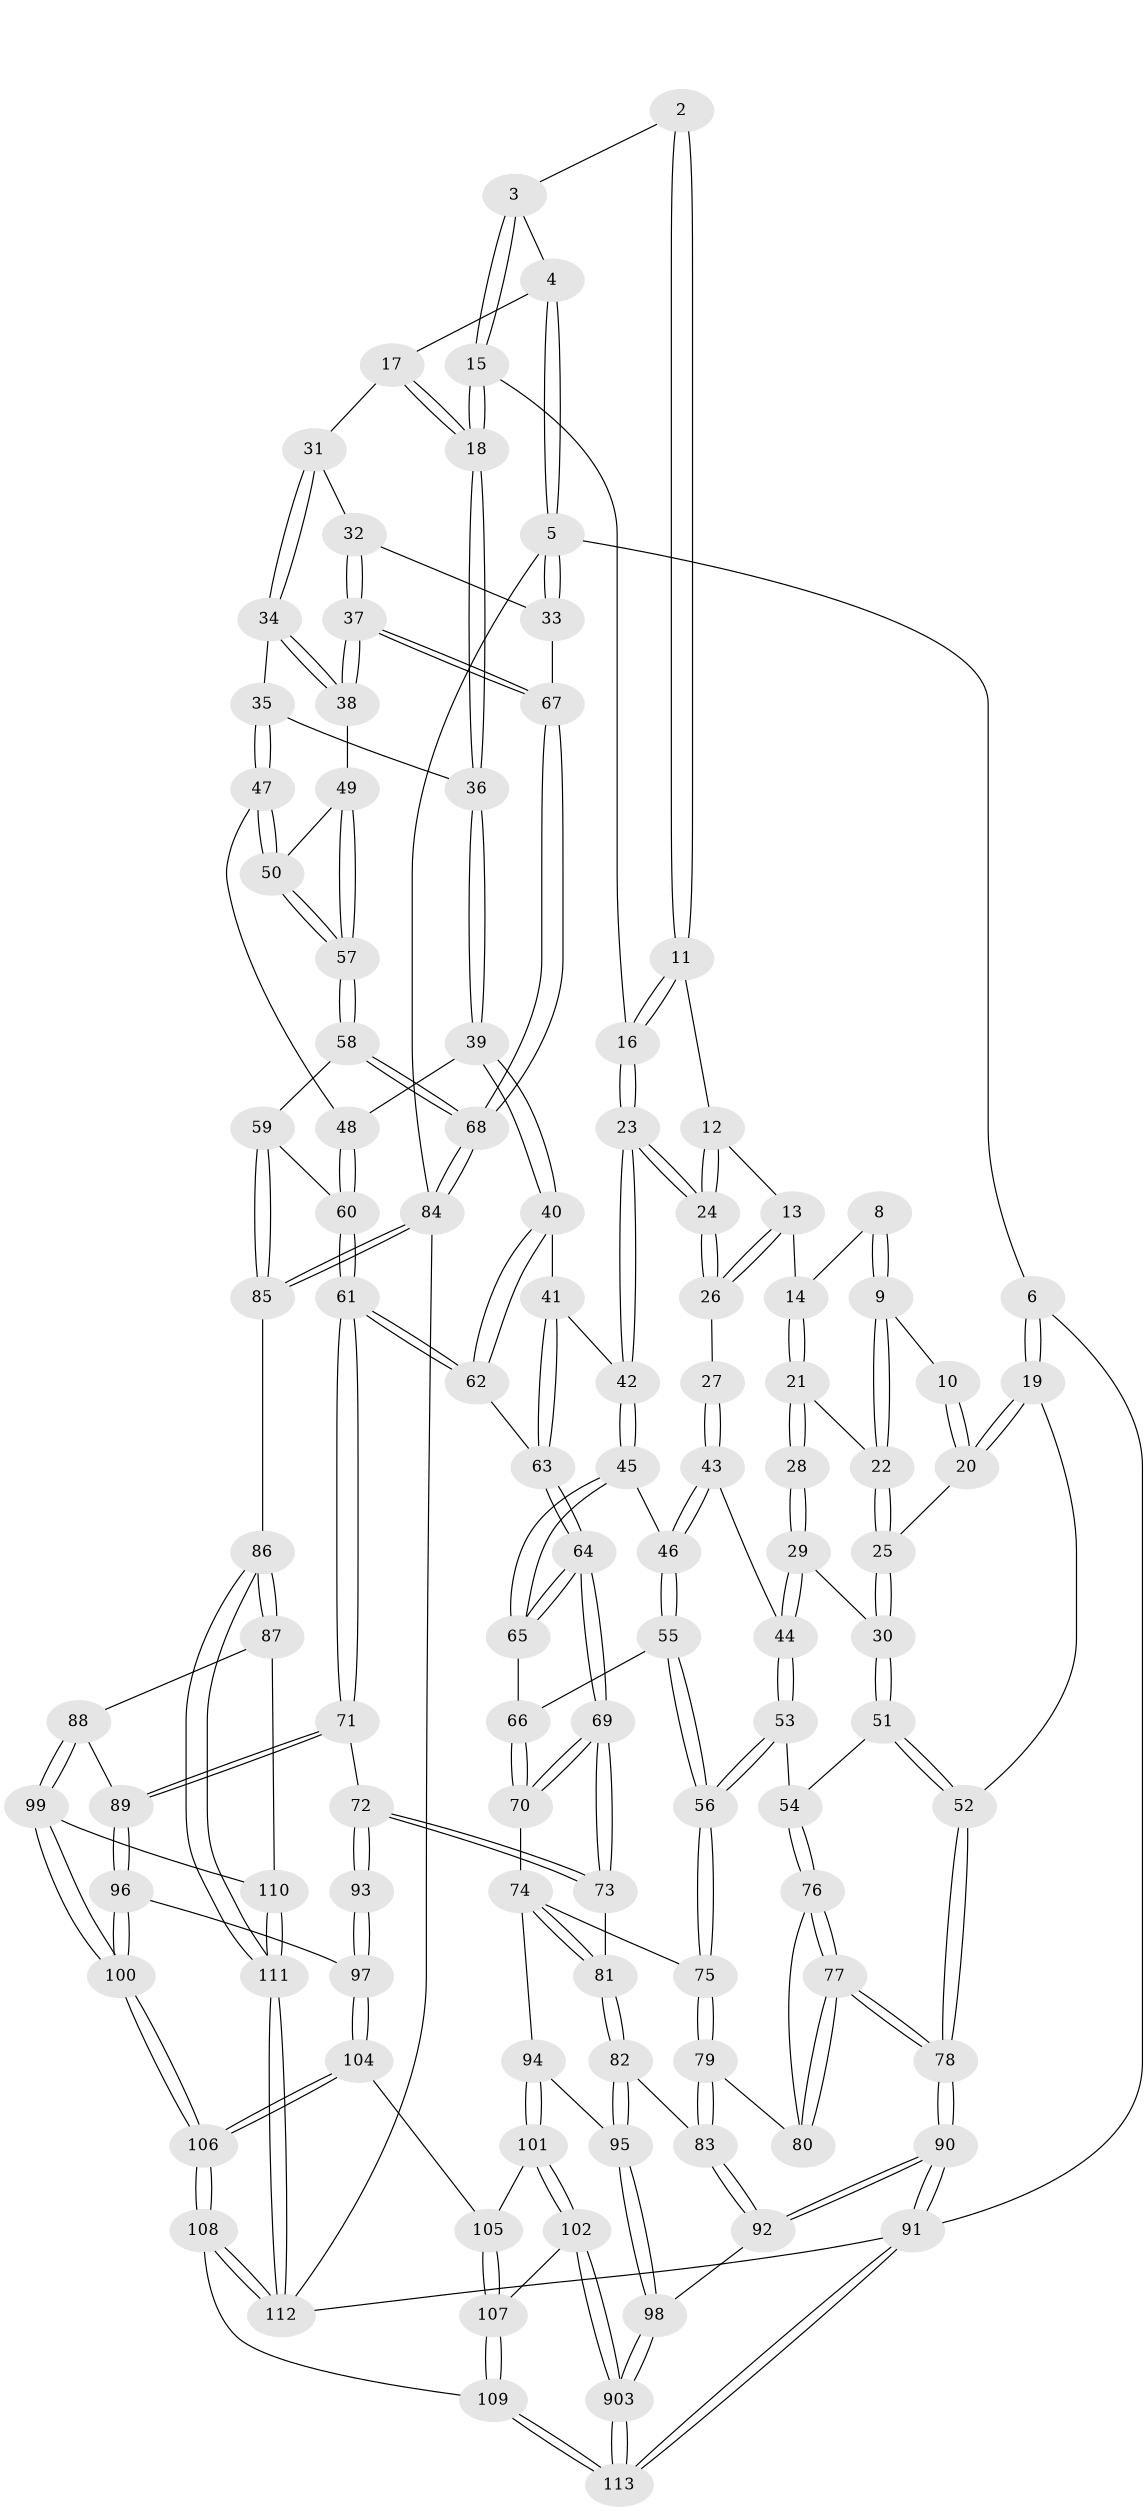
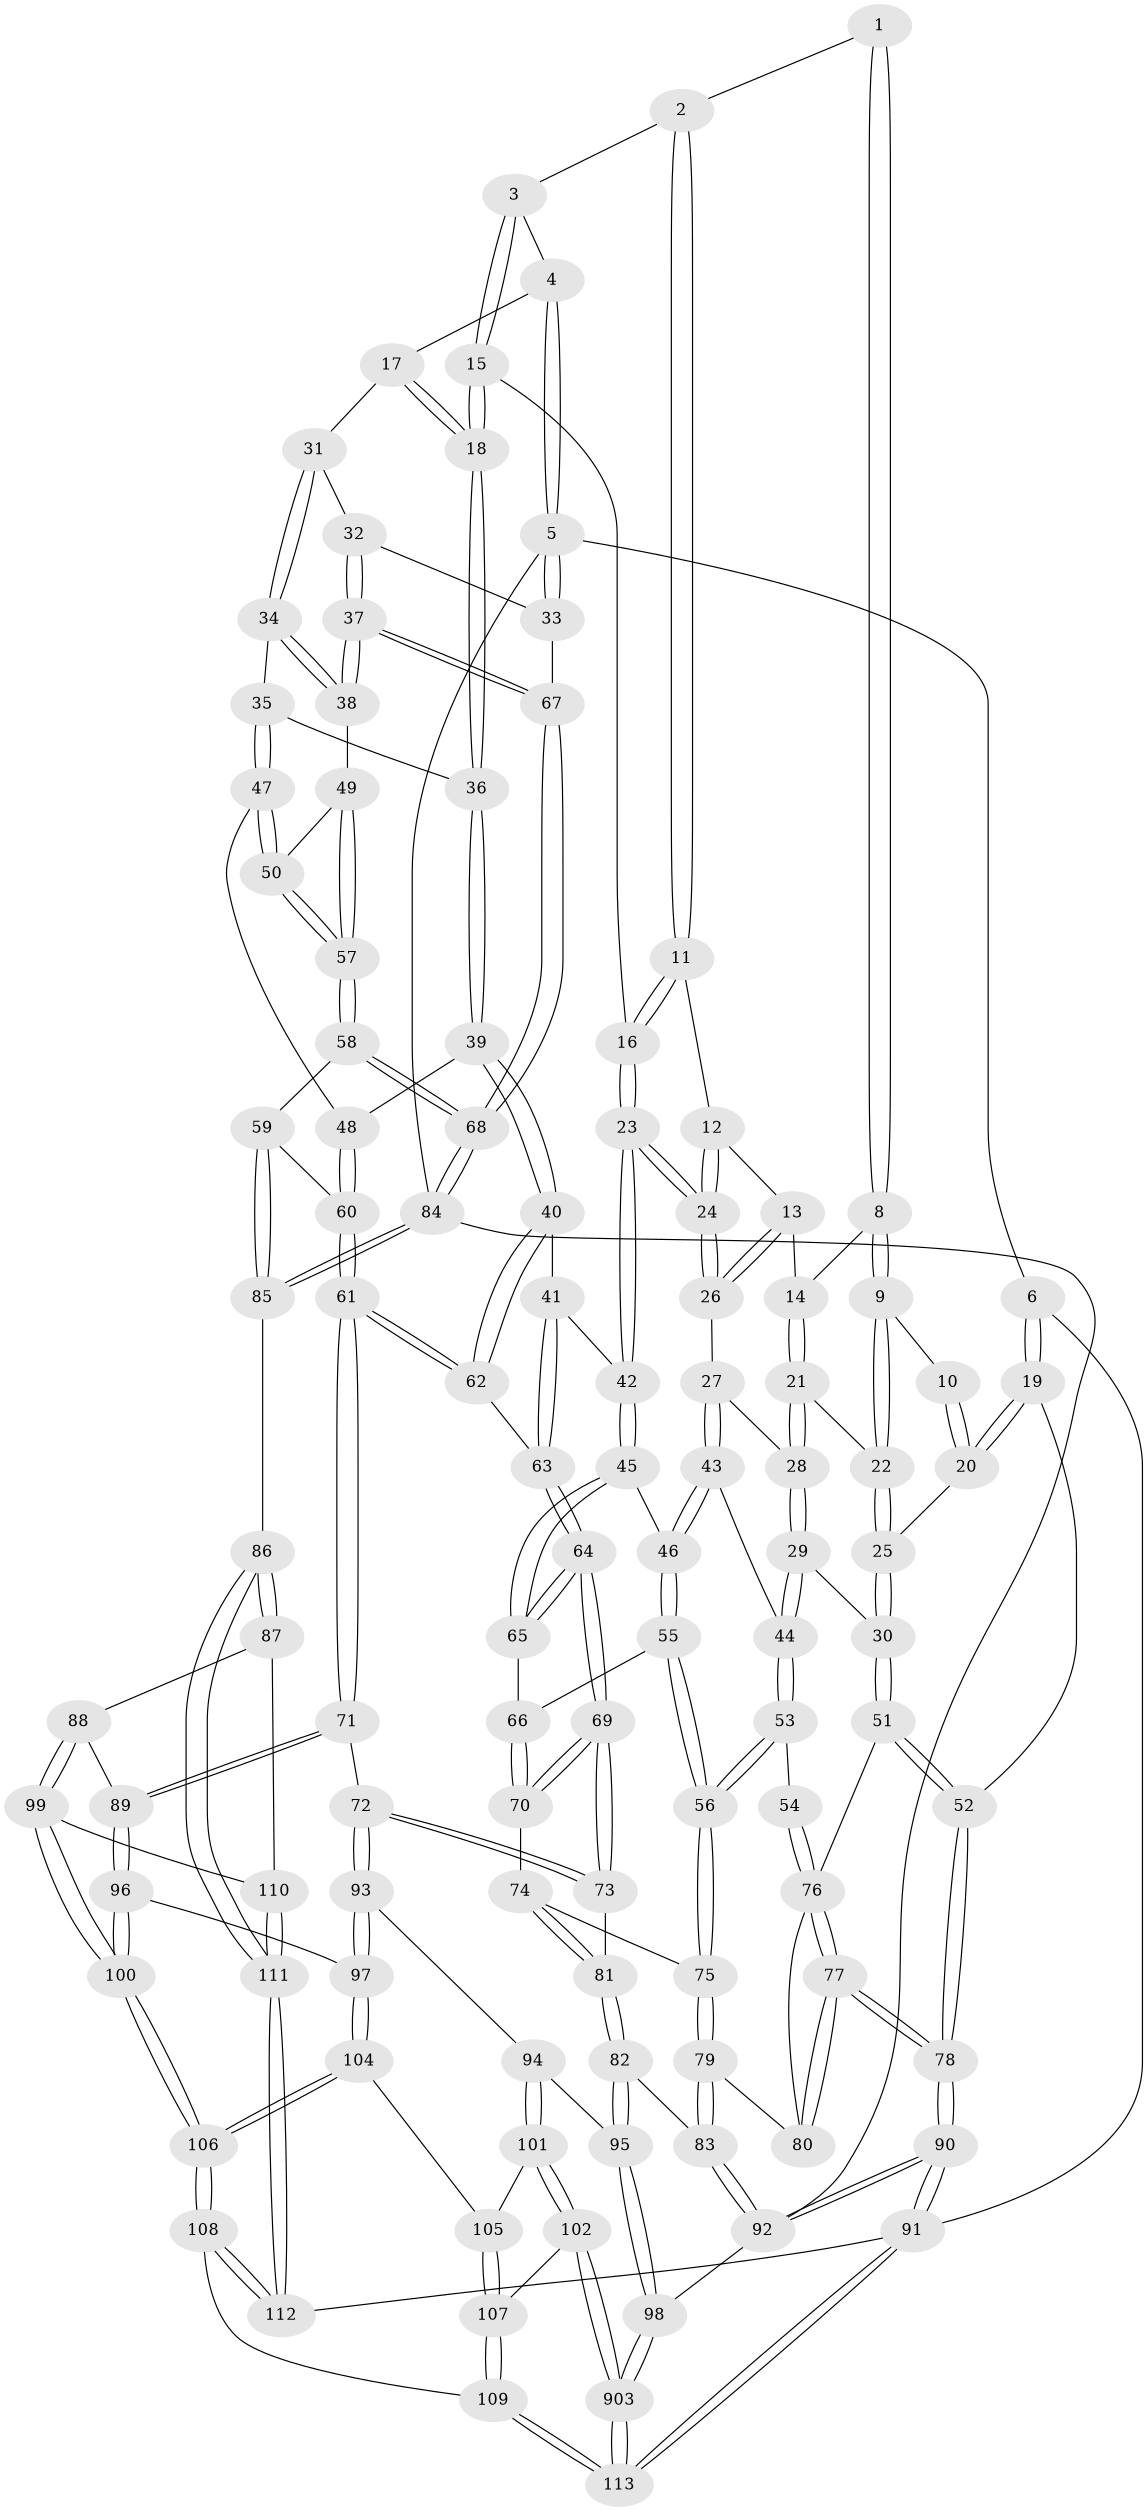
none -> (880, 26)
none -> (755, 1425)
(837, 1764) -> (848, 1807)
(427, 1781) -> (1070, 1427)
(527, 1976) -> (448, 1976)
